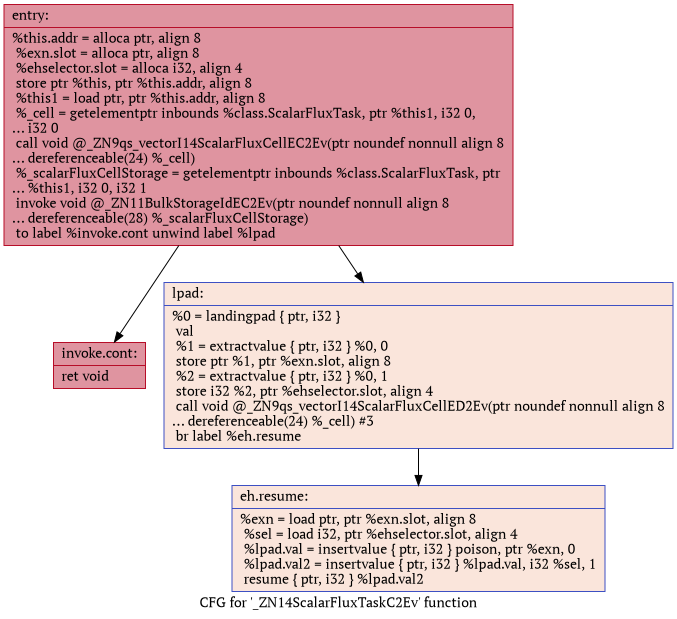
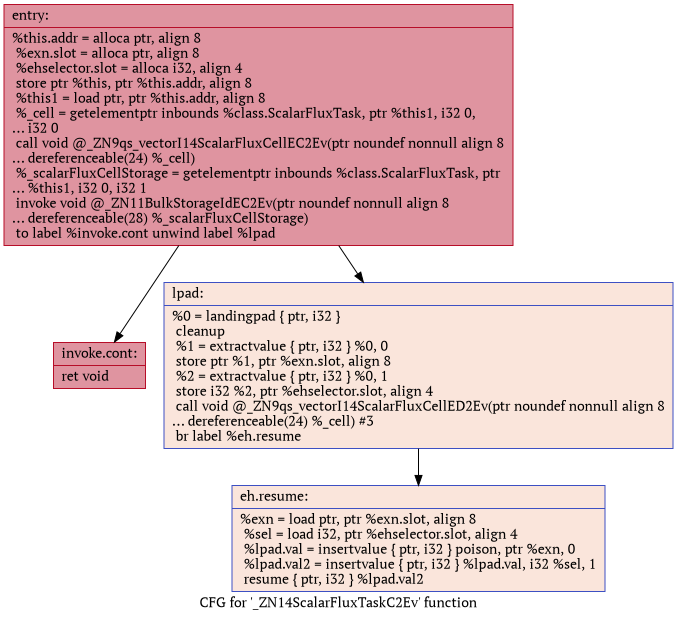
(183, 332) -> (199, 332)
